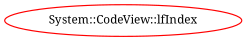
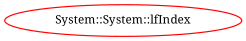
(123, 21) -> (123, 21)
